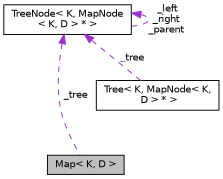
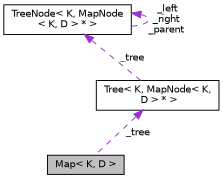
(59, 102) -> (115, 136)
